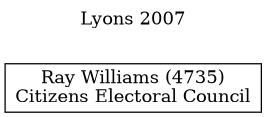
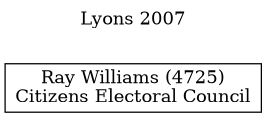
(133, 88) -> (133, 88)
